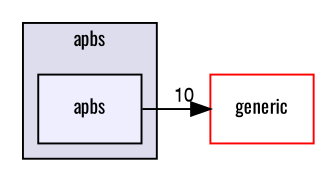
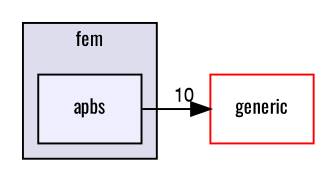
(90, 41) -> (90, 41)
